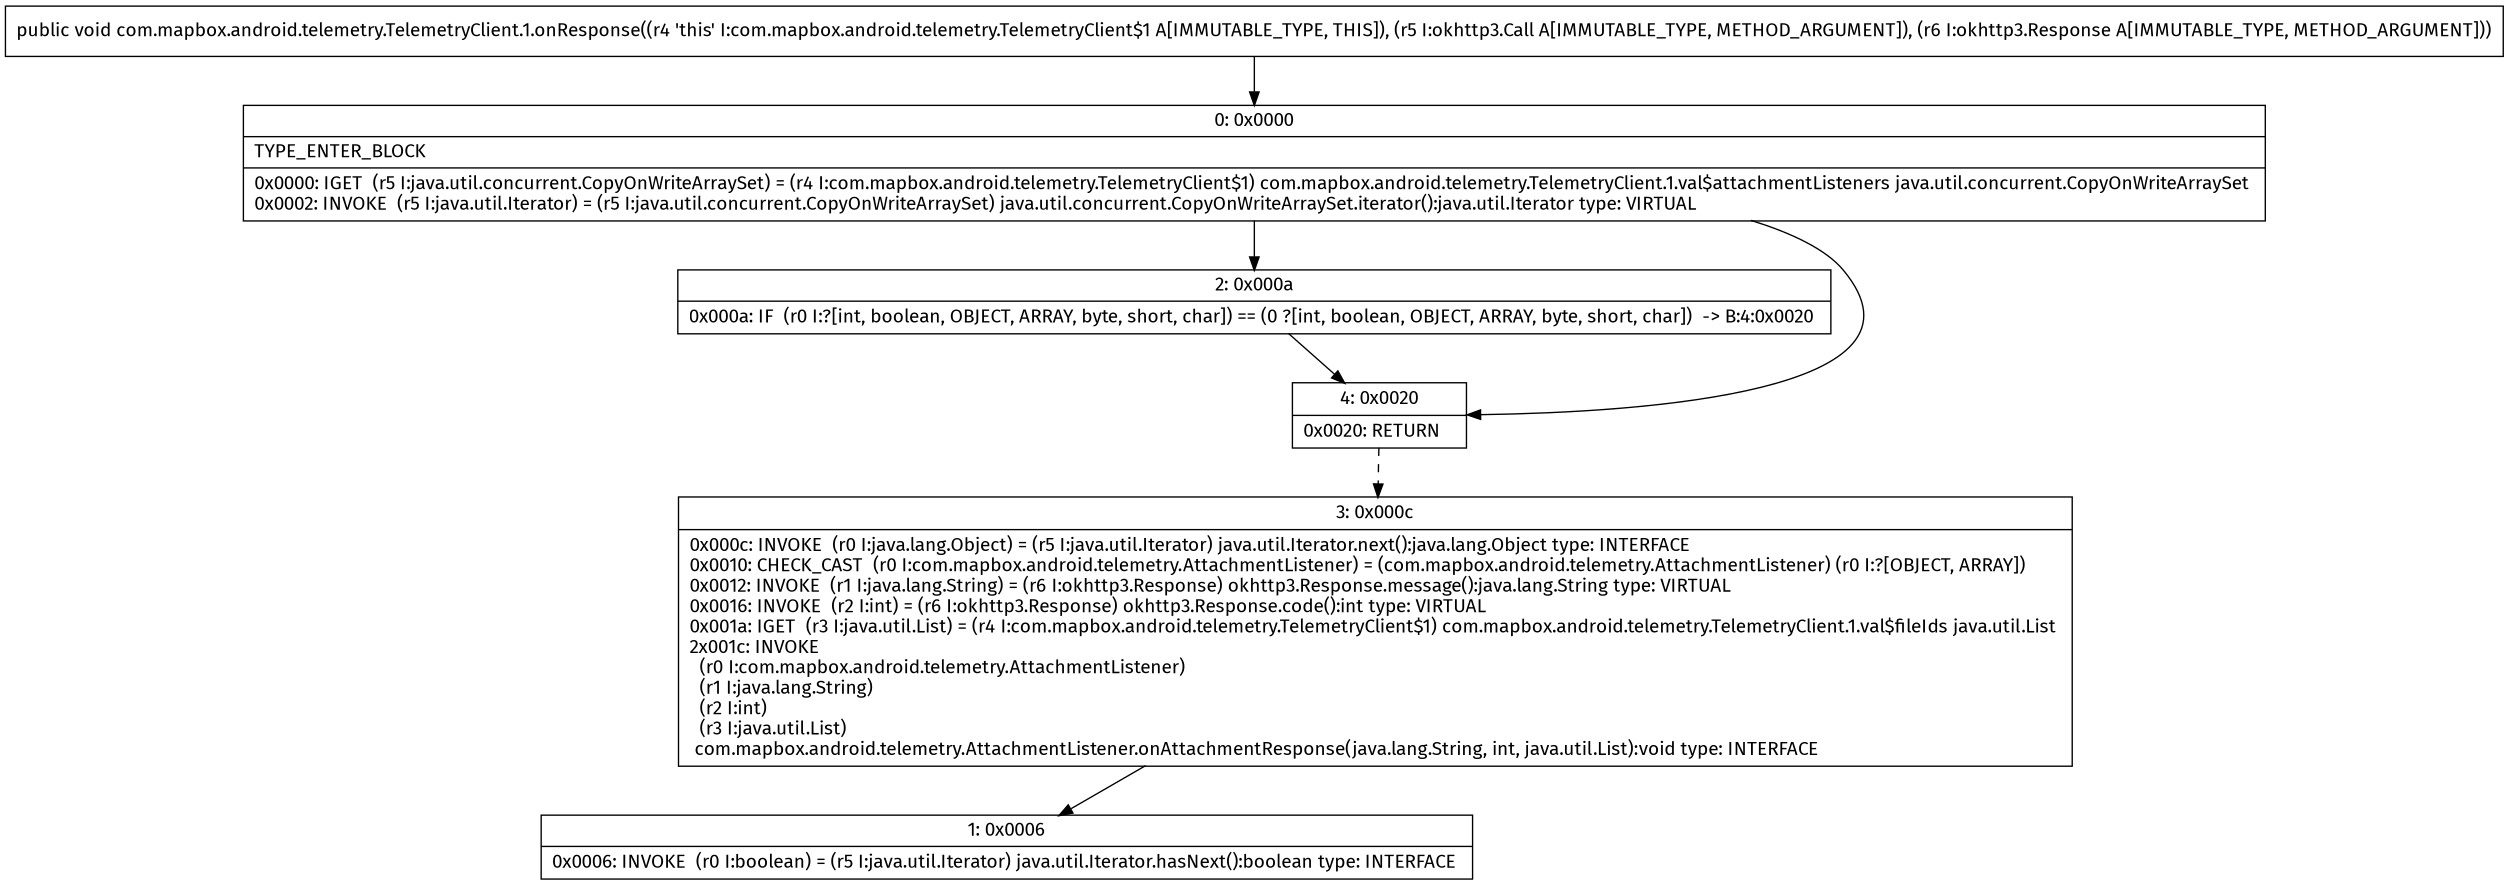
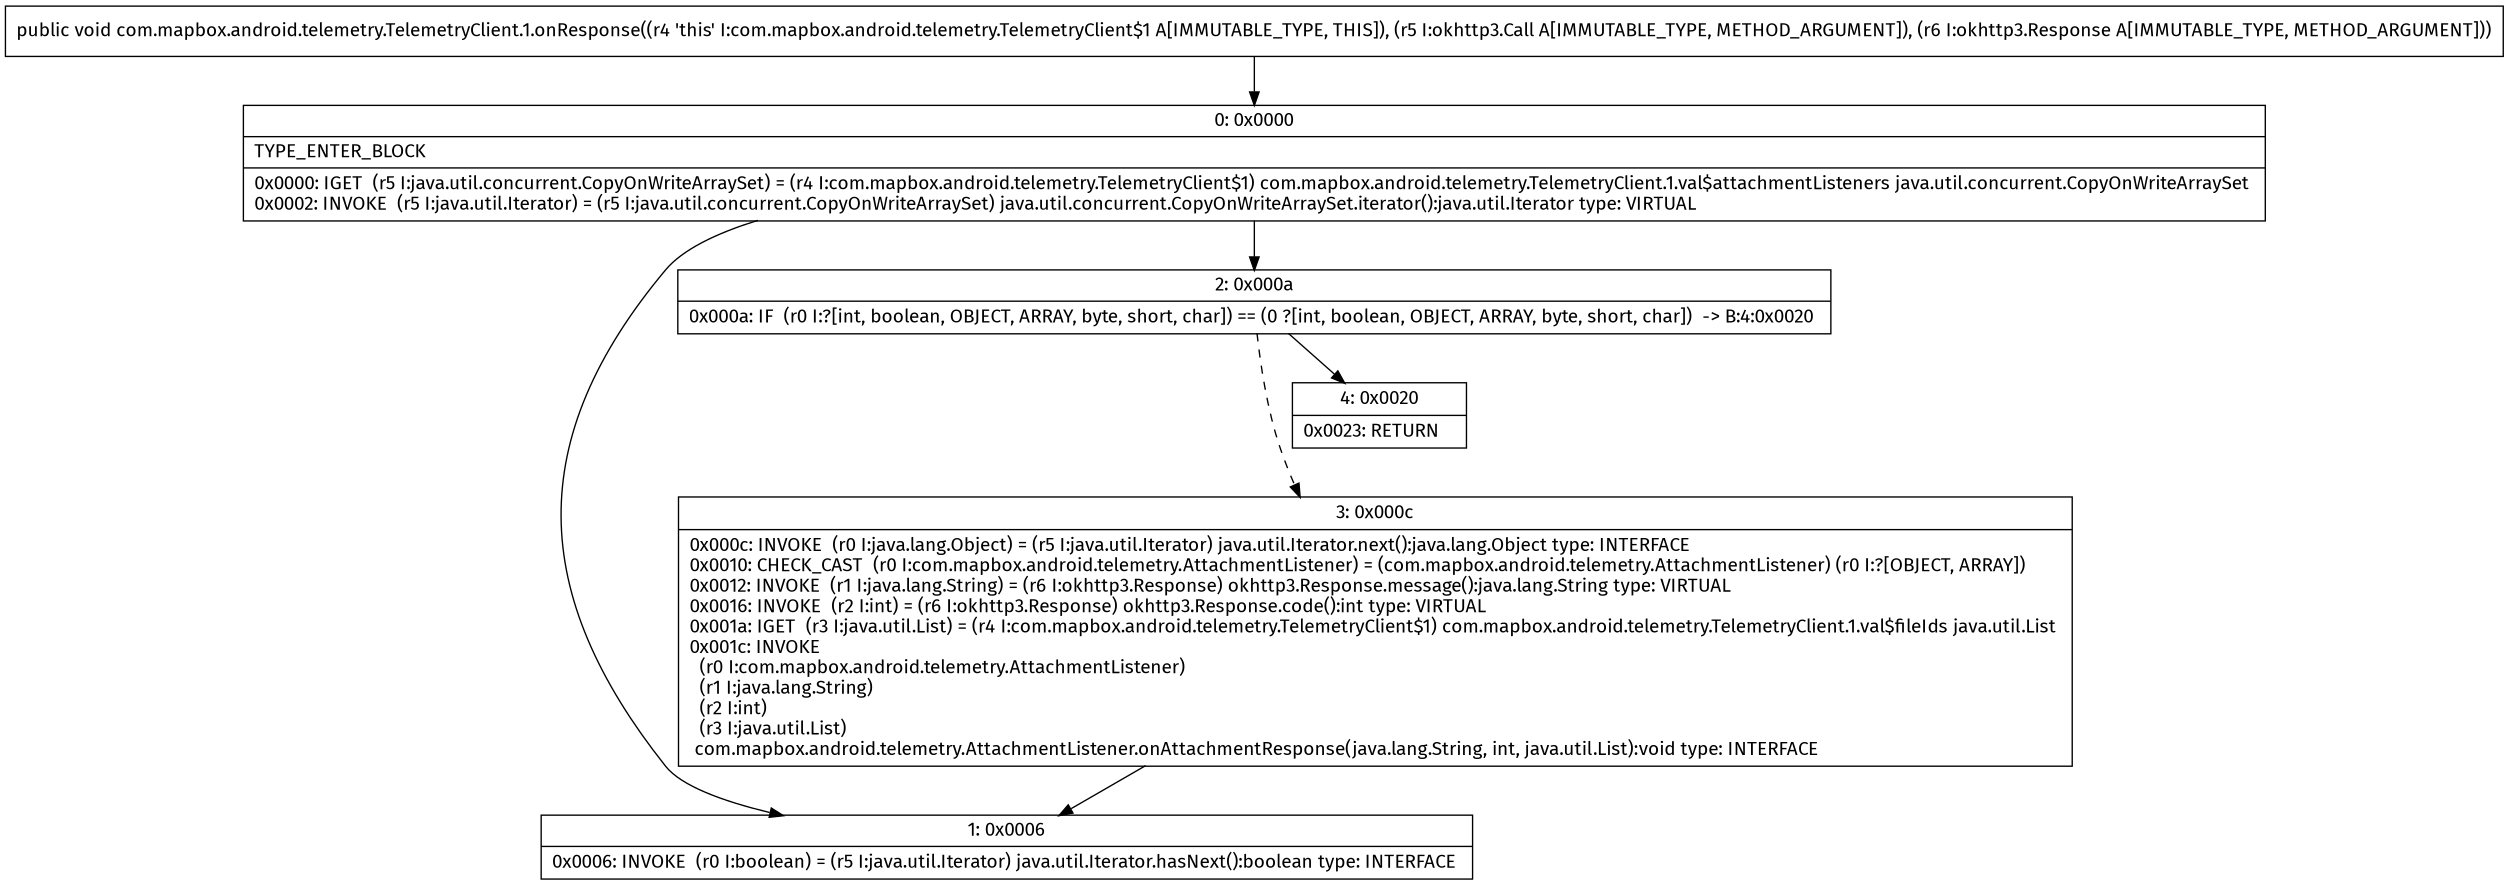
(1764, 386) -> (562, 522)
(1379, 431) -> (1379, 431)
(1378, 466) -> (1270, 411)
(759, 647) -> (760, 647)
